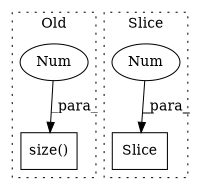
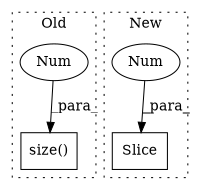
(146, 24) -> (146, 24)
